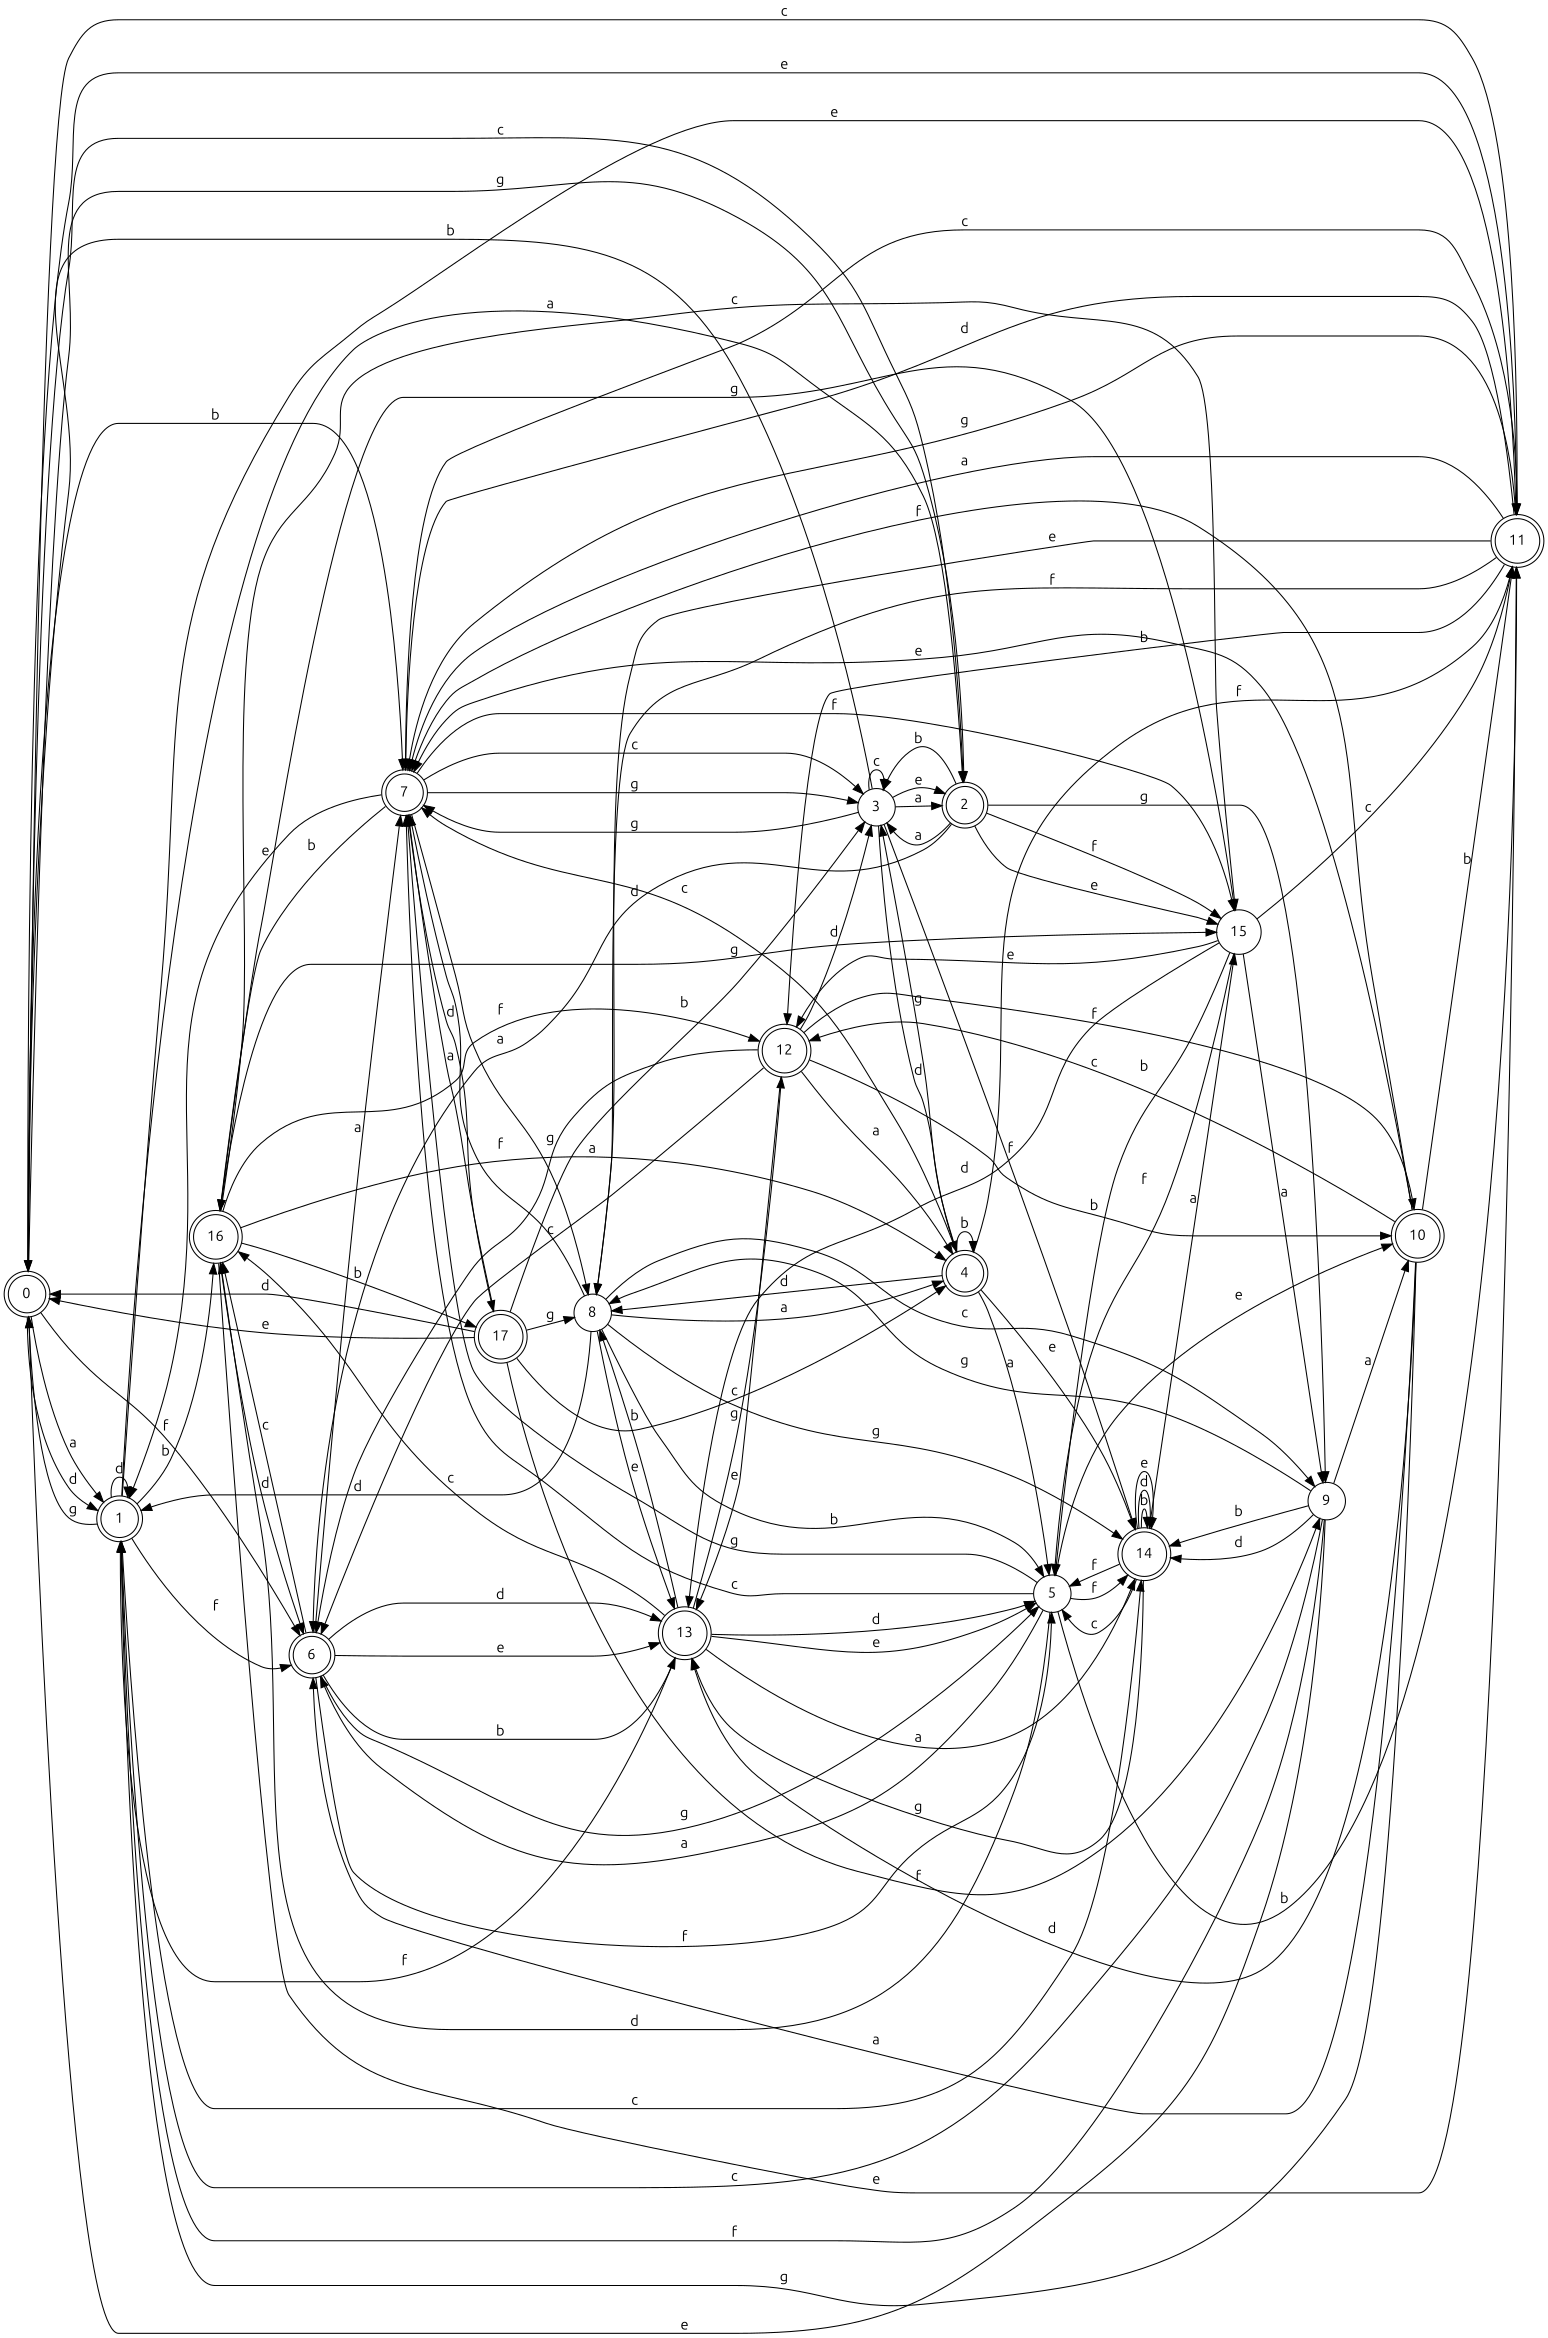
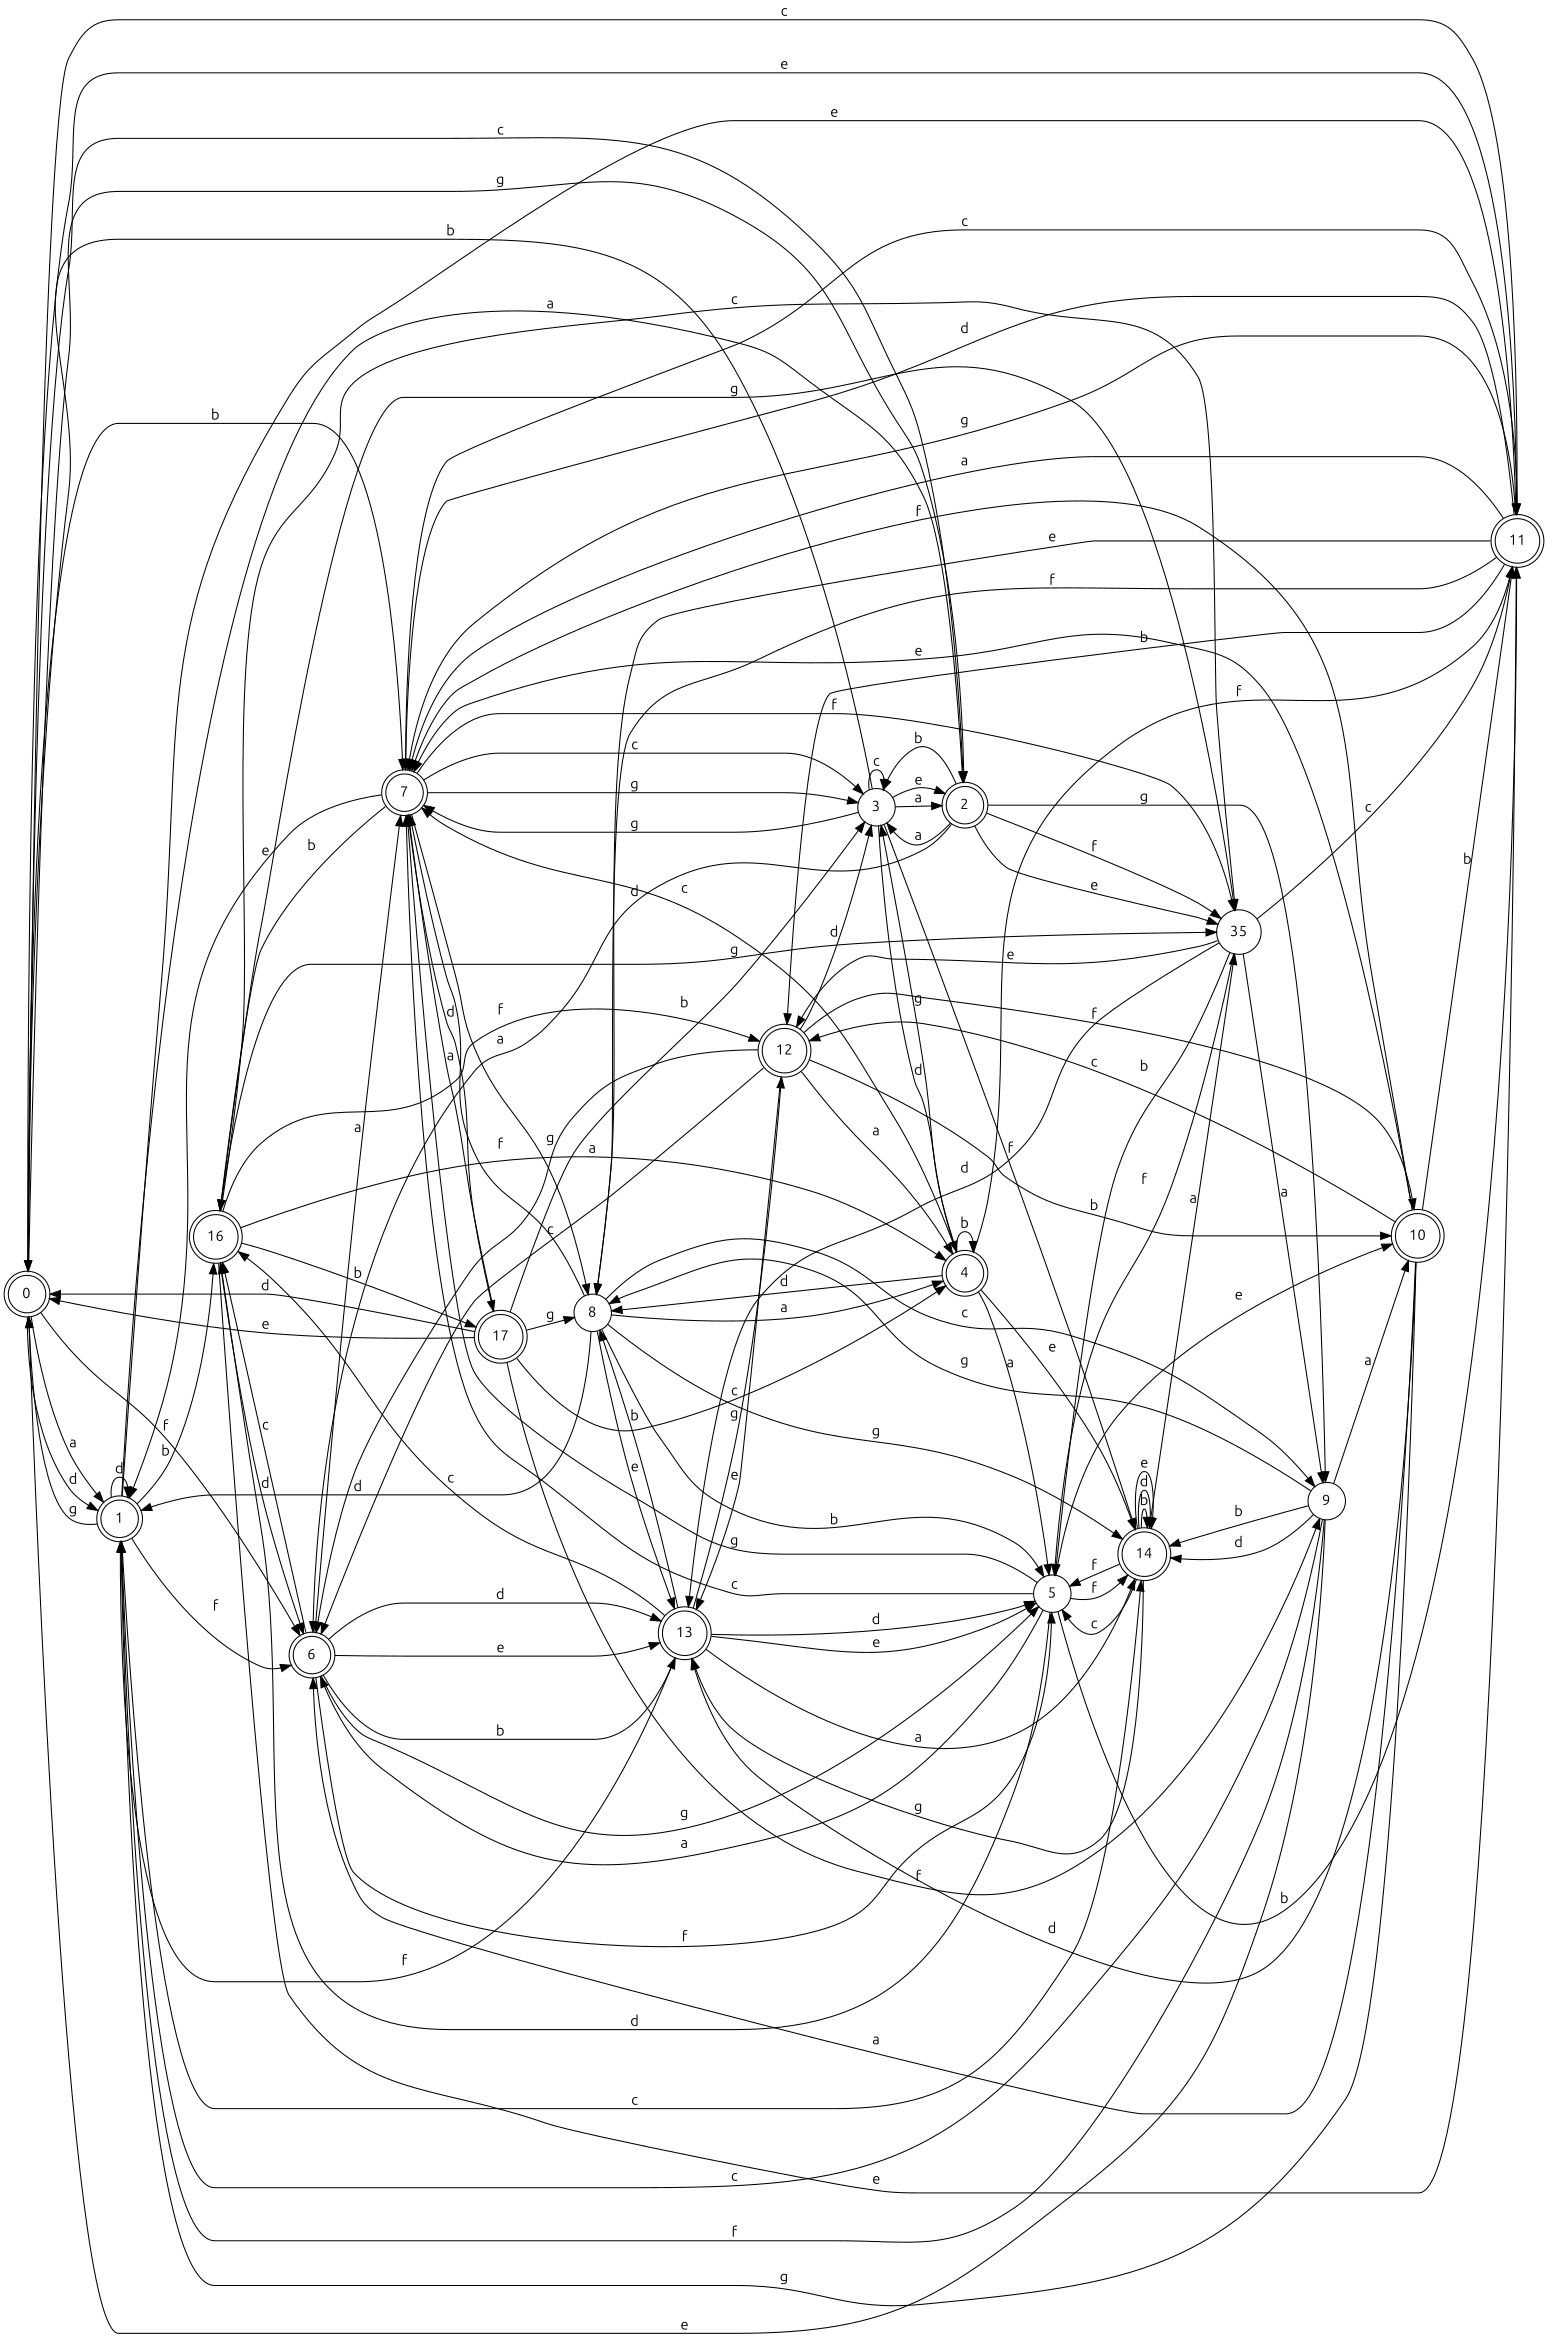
(1239, 932) -> (1239, 932)
